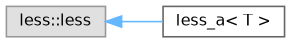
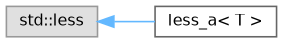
(56, 22) -> (52, 22)
